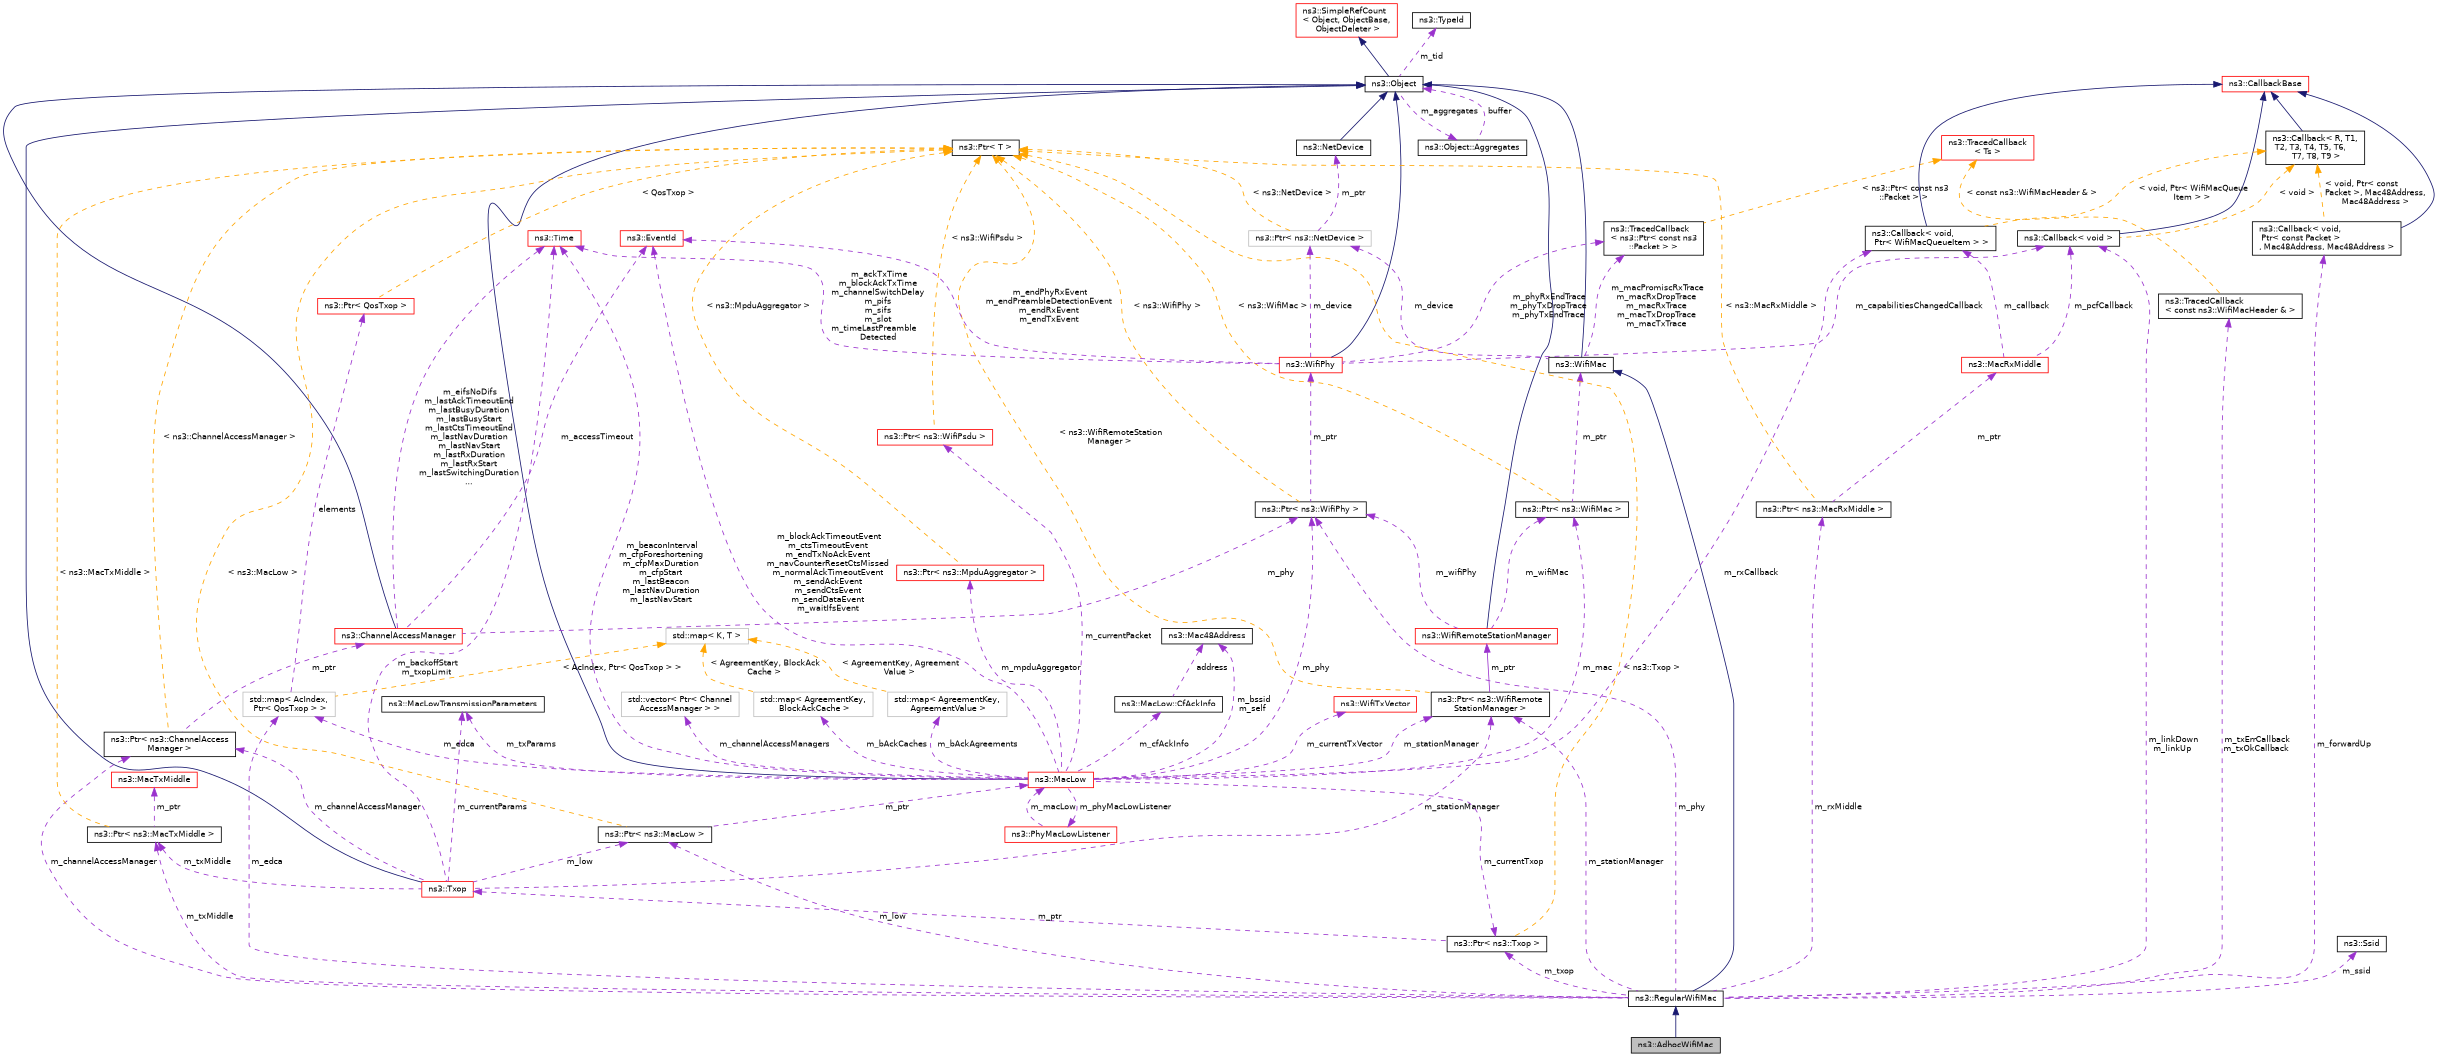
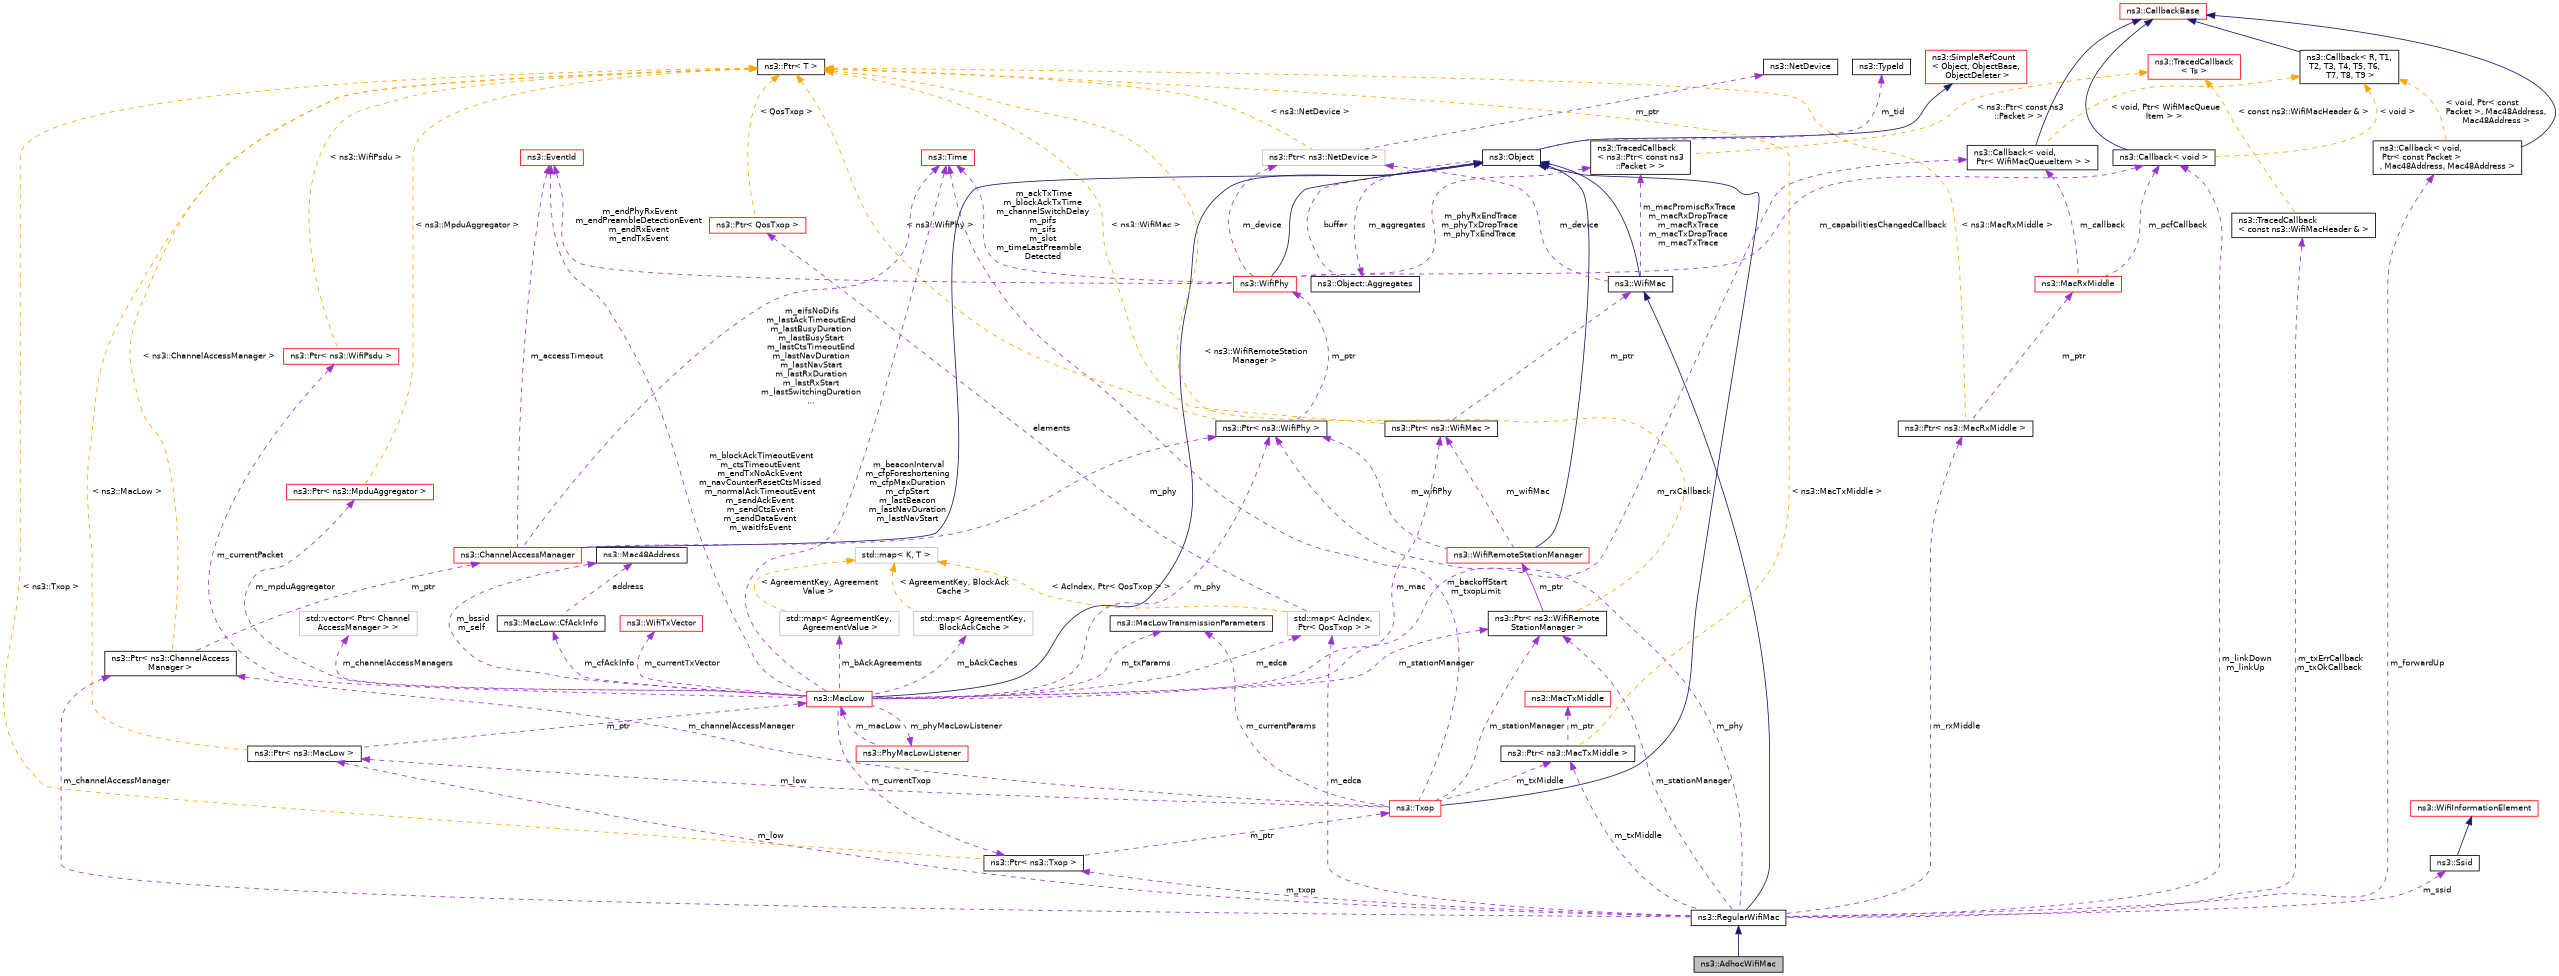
(1361, 119) -> none
none -> (2474, 808)
